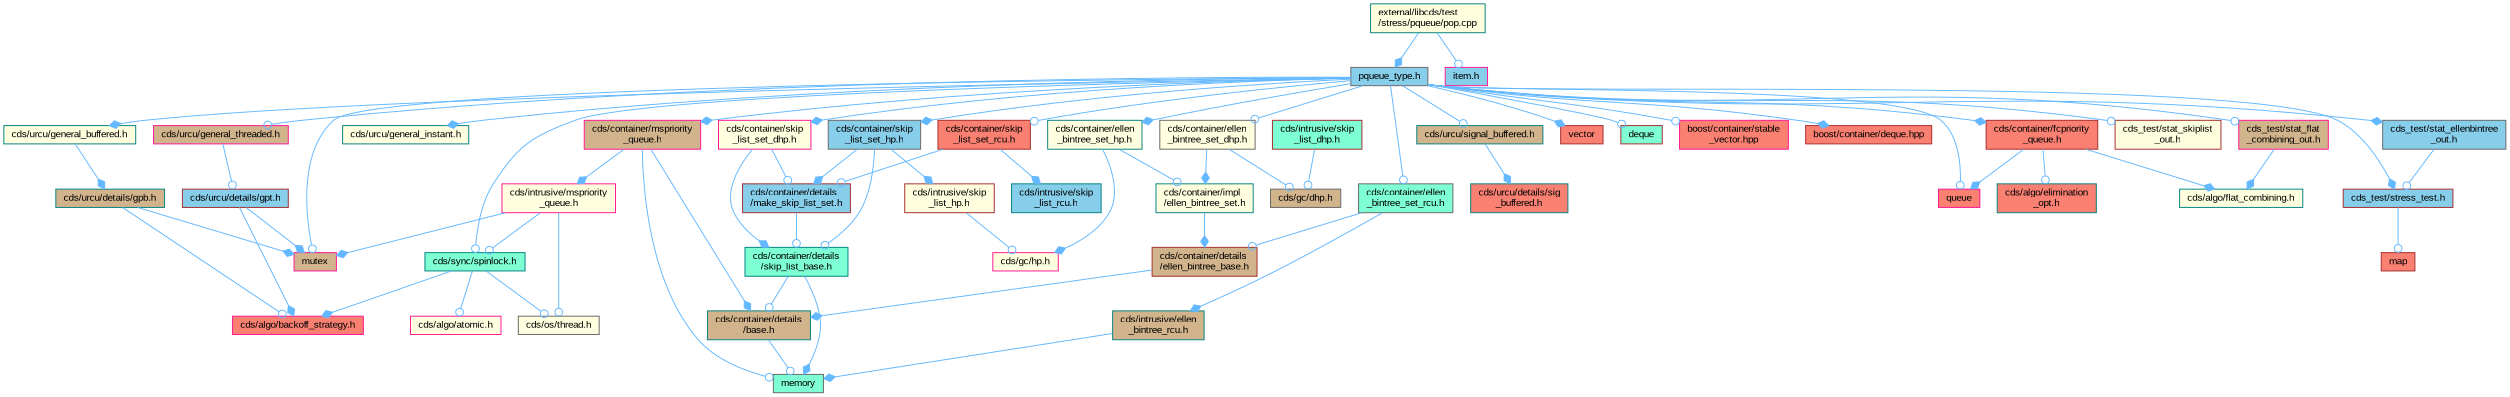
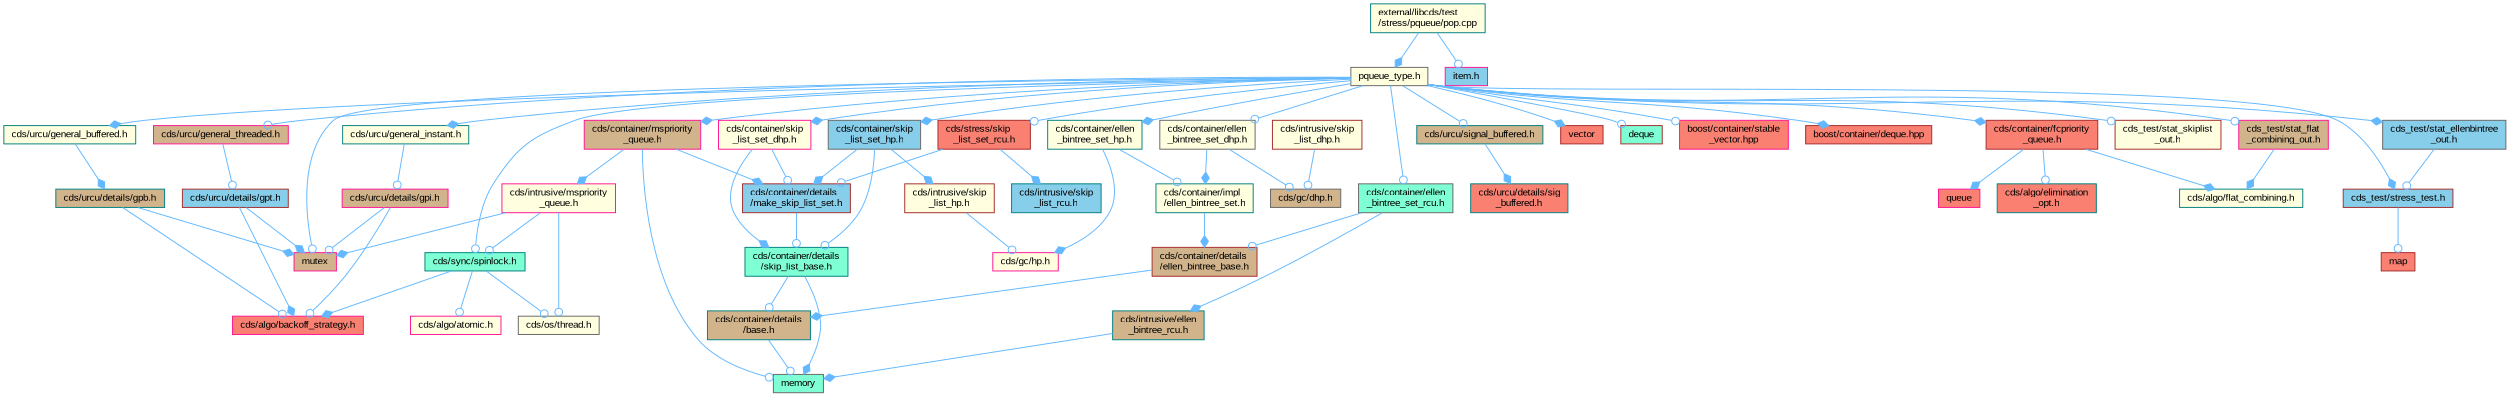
(1389, 77) -> (1389, 77)
(1719, 93) -> none
(984, 135) -> (984, 135)
(1317, 135) -> (1317, 135)
none -> (395, 198)
(698, 225) -> (714, 164)
